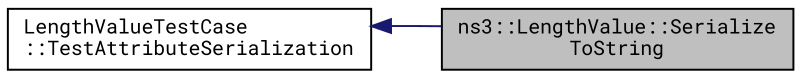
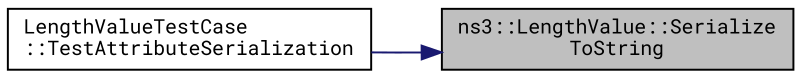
(416, 26) -> (396, 53)
